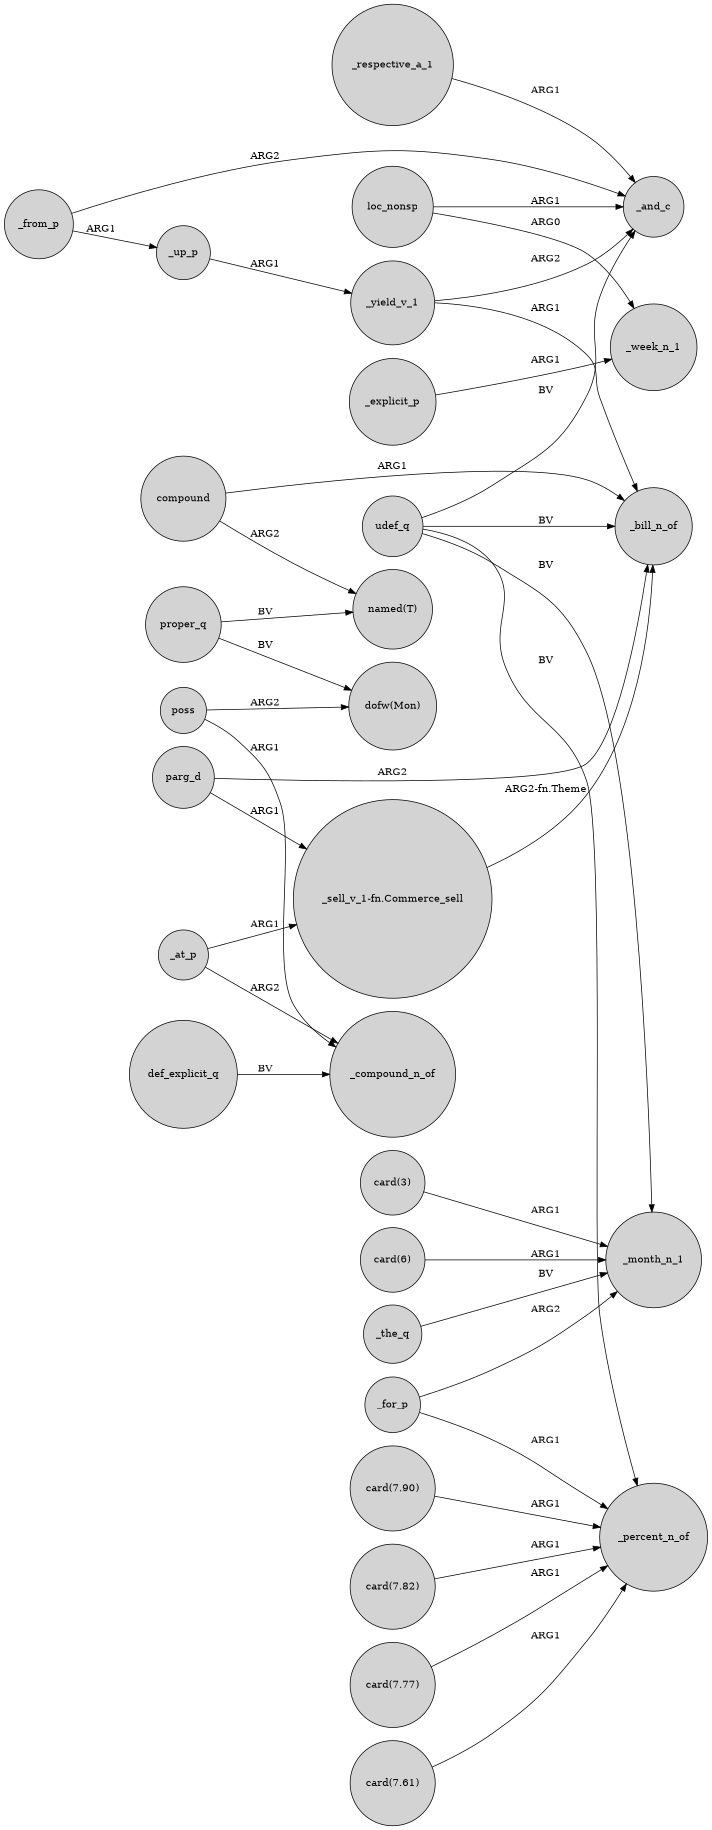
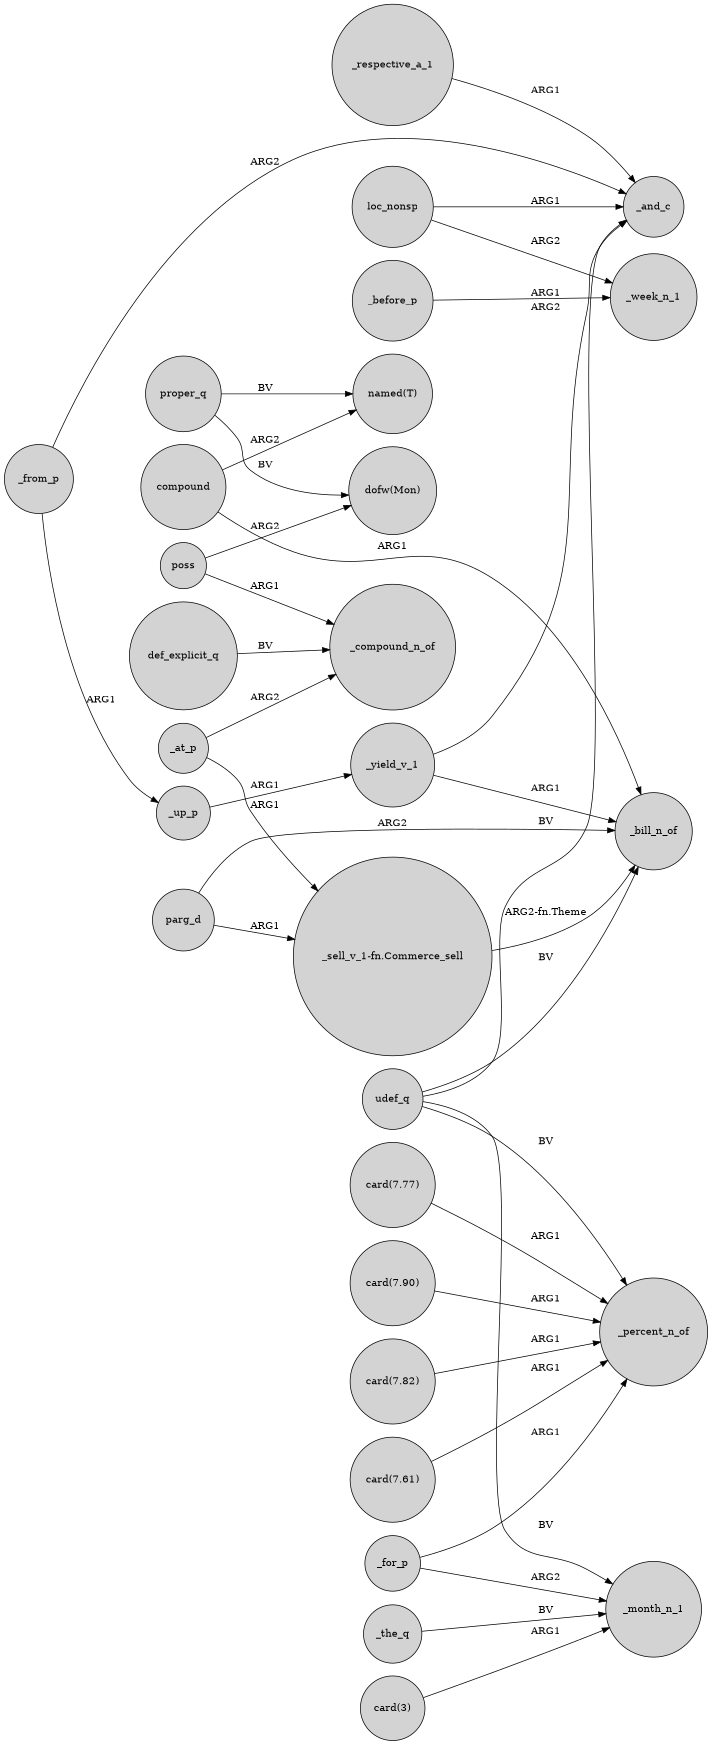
(546, 222) -> (546, 241)
(393, 402) -> (393, 301)
(393, 1260) -> none
